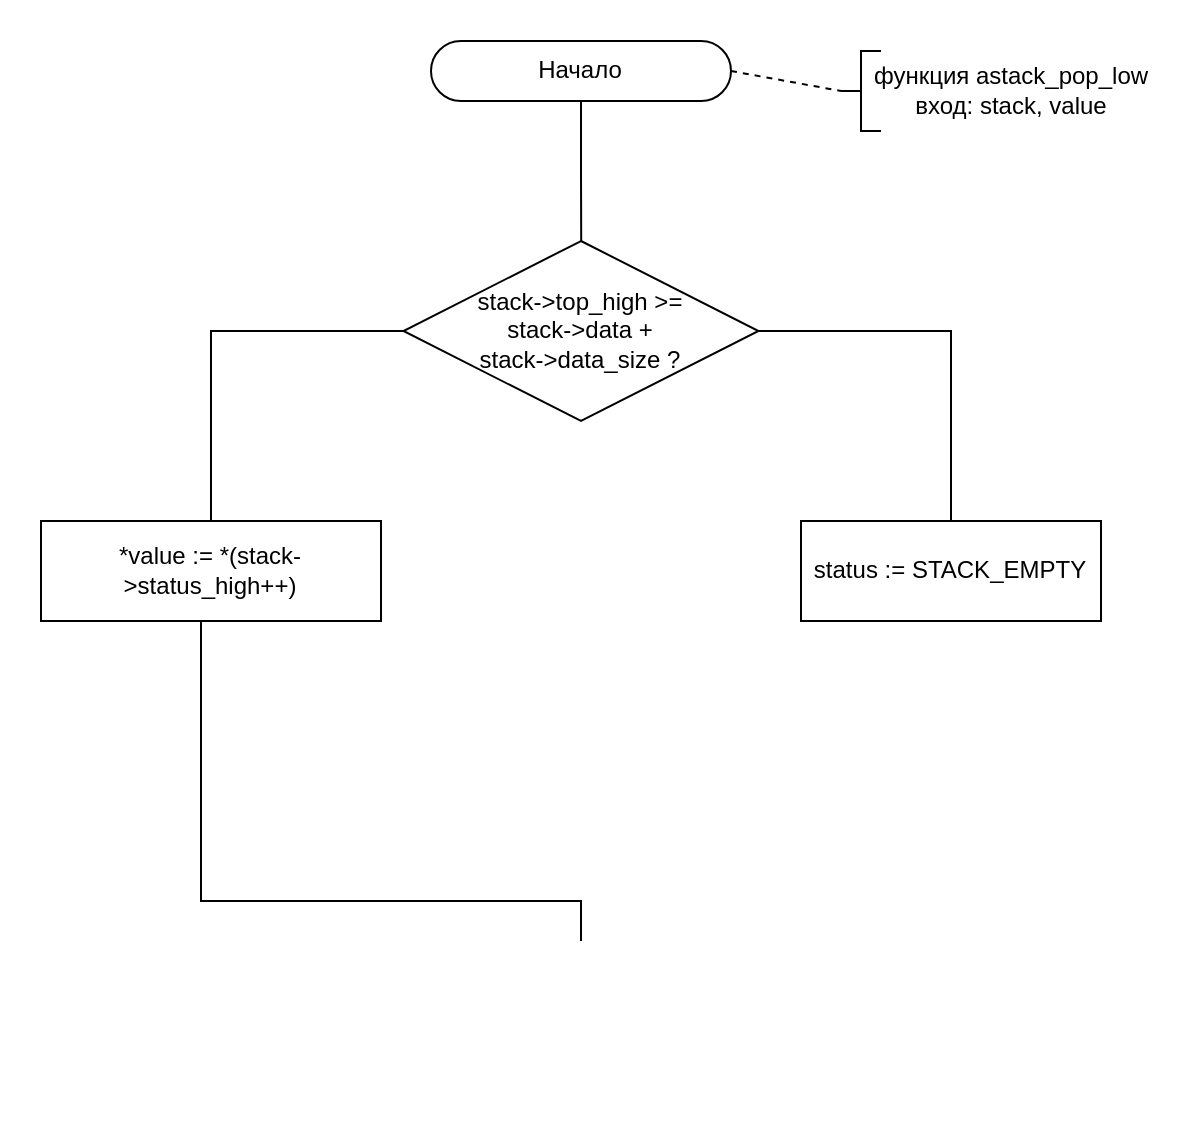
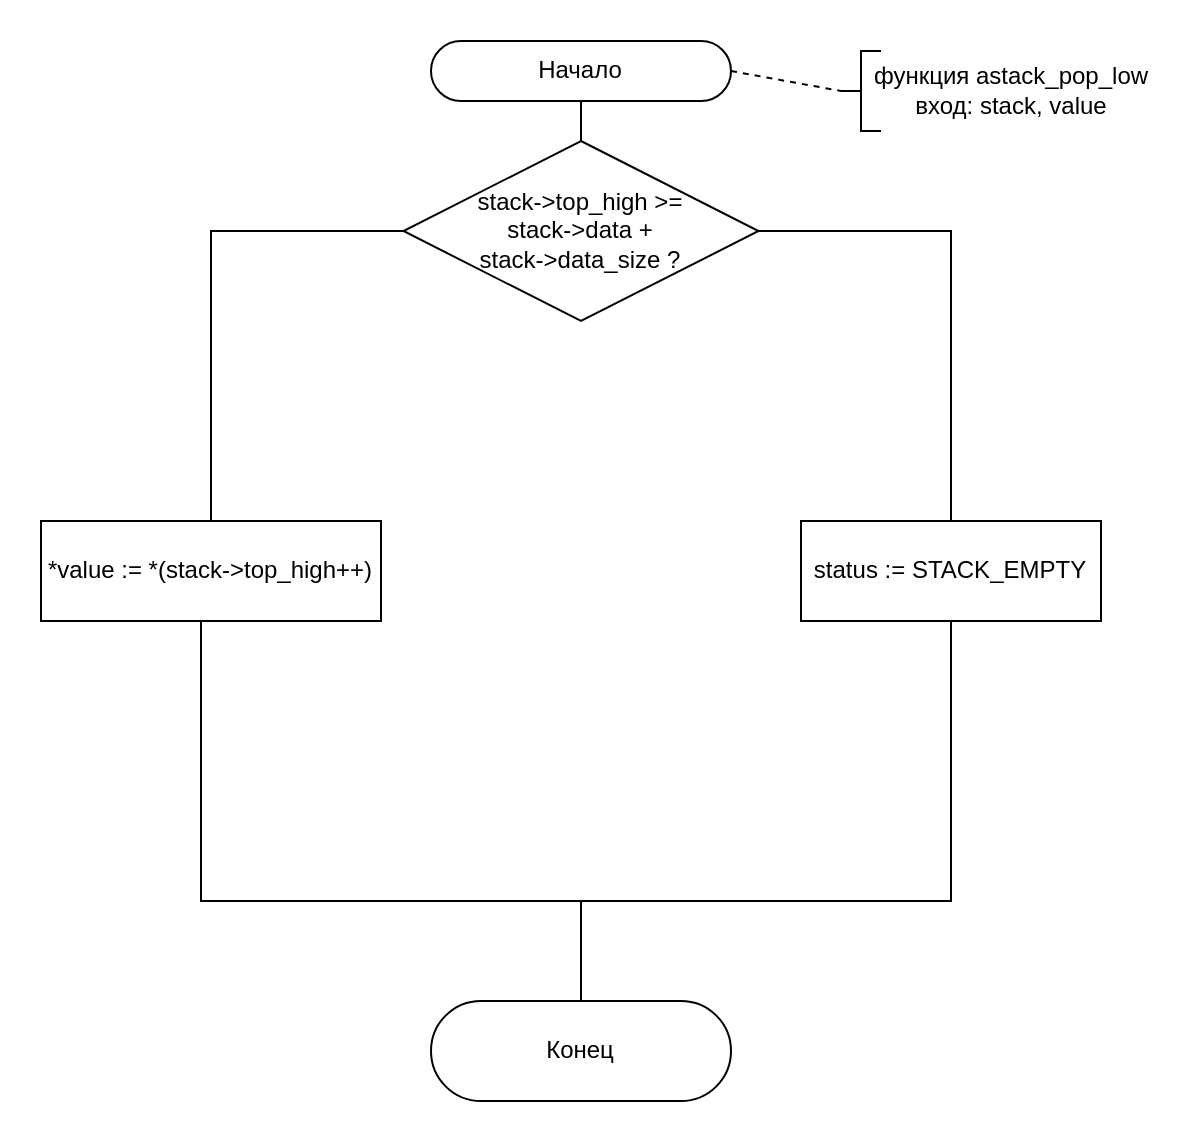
(581, 331) -> (581, 231)
(211, 571) -> (211, 571)
none -> (908, 901)
none -> (581, 1051)
